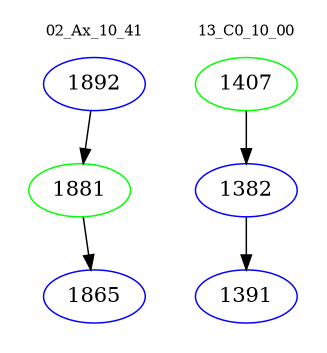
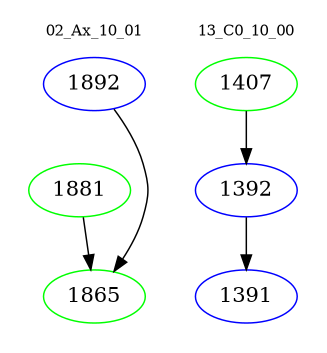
(94, 32) -> (94, 32)
(88, 130) -> (147, 183)
(246, 190) -> (246, 190)
(94, 296) -> (94, 296)
